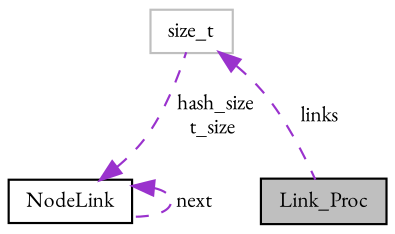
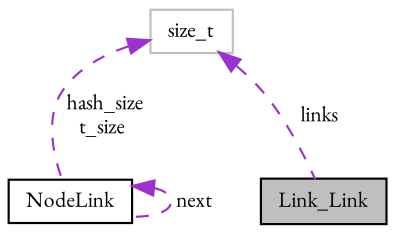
(160, 115) -> (60, 96)
(324, 201) -> (324, 201)
